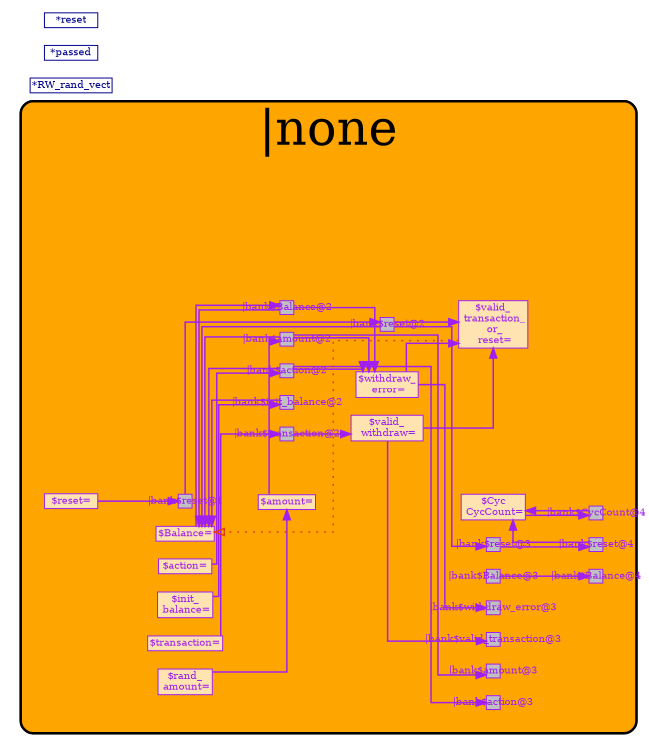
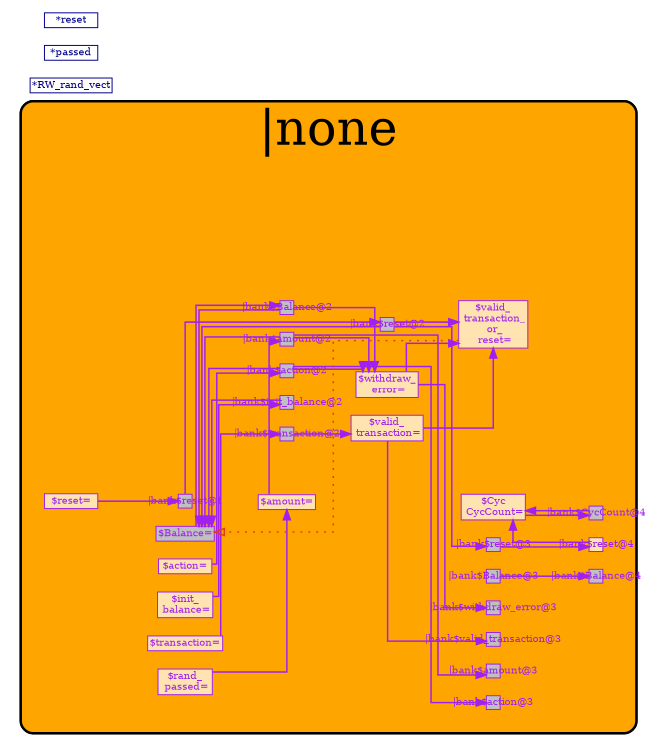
(387, 428) -> (387, 428)
(185, 534) -> (185, 534)
(596, 545) -> (596, 545)
(185, 682) -> (185, 682)
